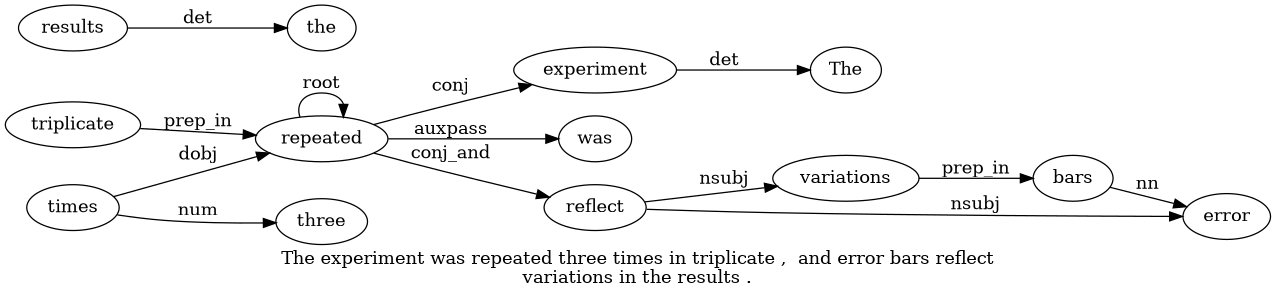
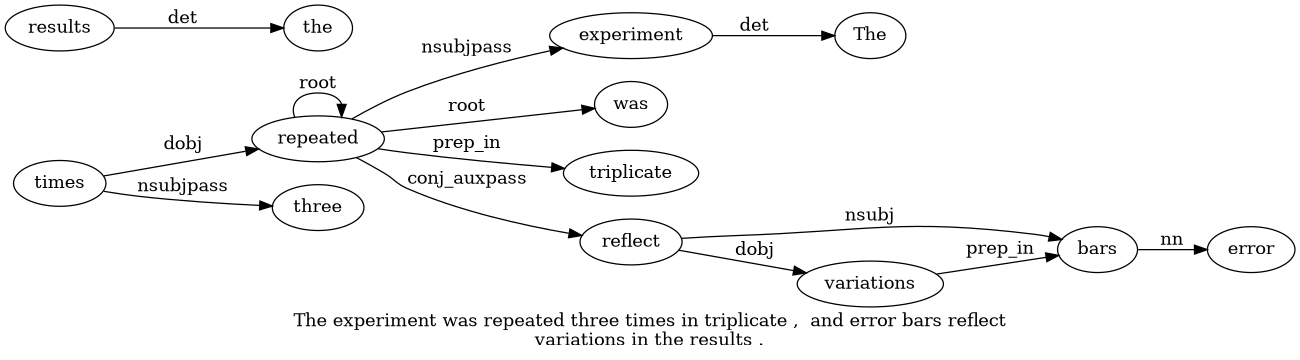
(451, 86) -> (467, 48)
(451, 129) -> (467, 106)
(192, 131) -> (465, 159)
(451, 153) -> (467, 179)
(725, 179) -> (755, 250)
(198, 211) -> (183, 187)
(908, 215) -> (866, 228)
